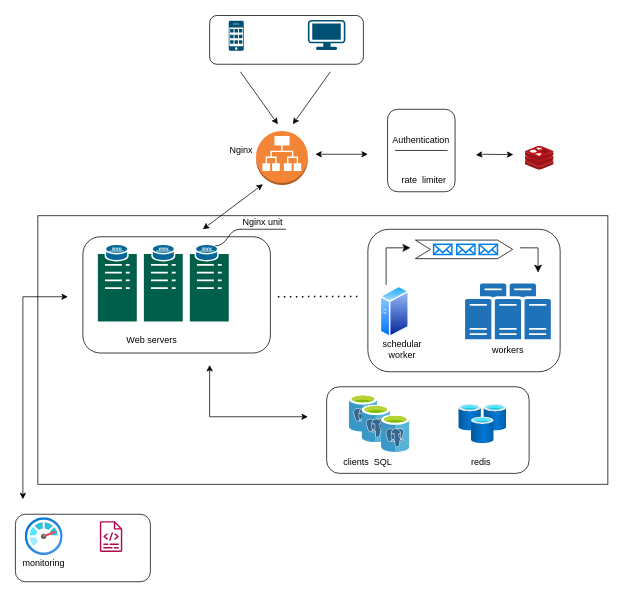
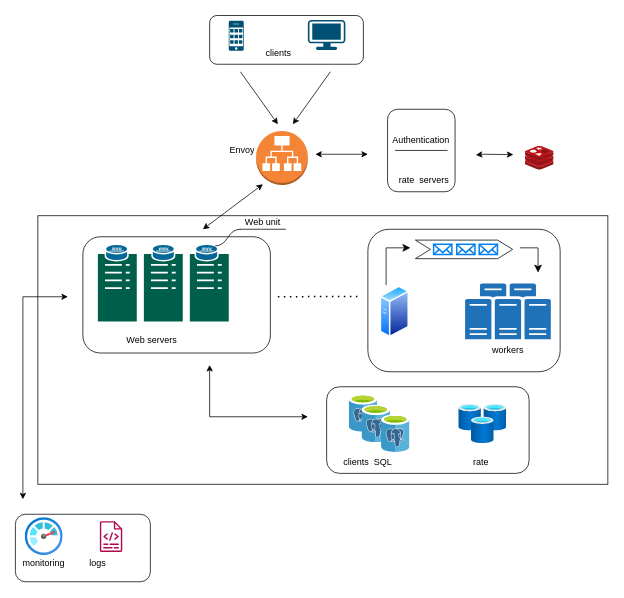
none -> (279, 53)
(241, 150) -> (242, 150)
(424, 180) -> (424, 180)
(263, 221) -> (263, 221)
(403, 349) -> none
(481, 462) -> (481, 462)
none -> (98, 563)
